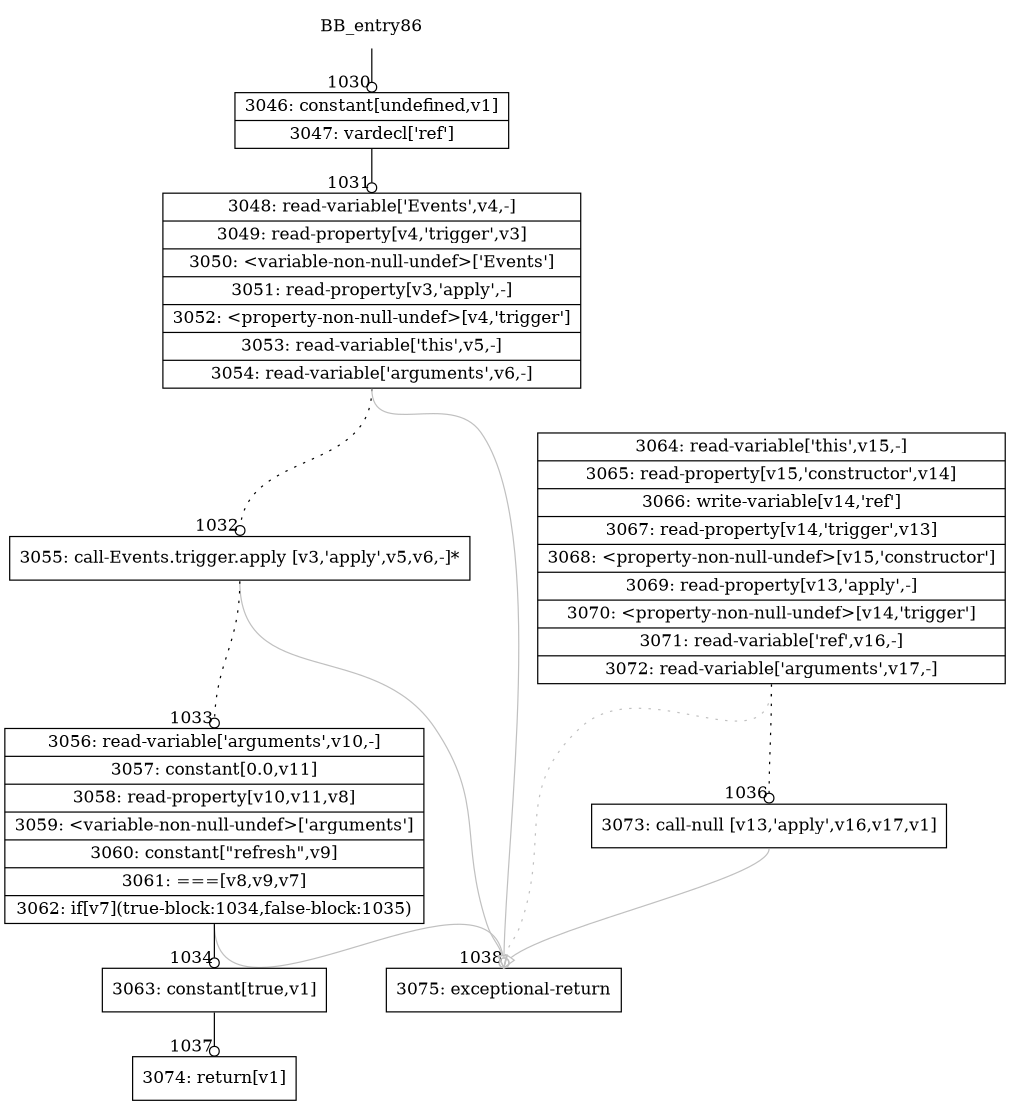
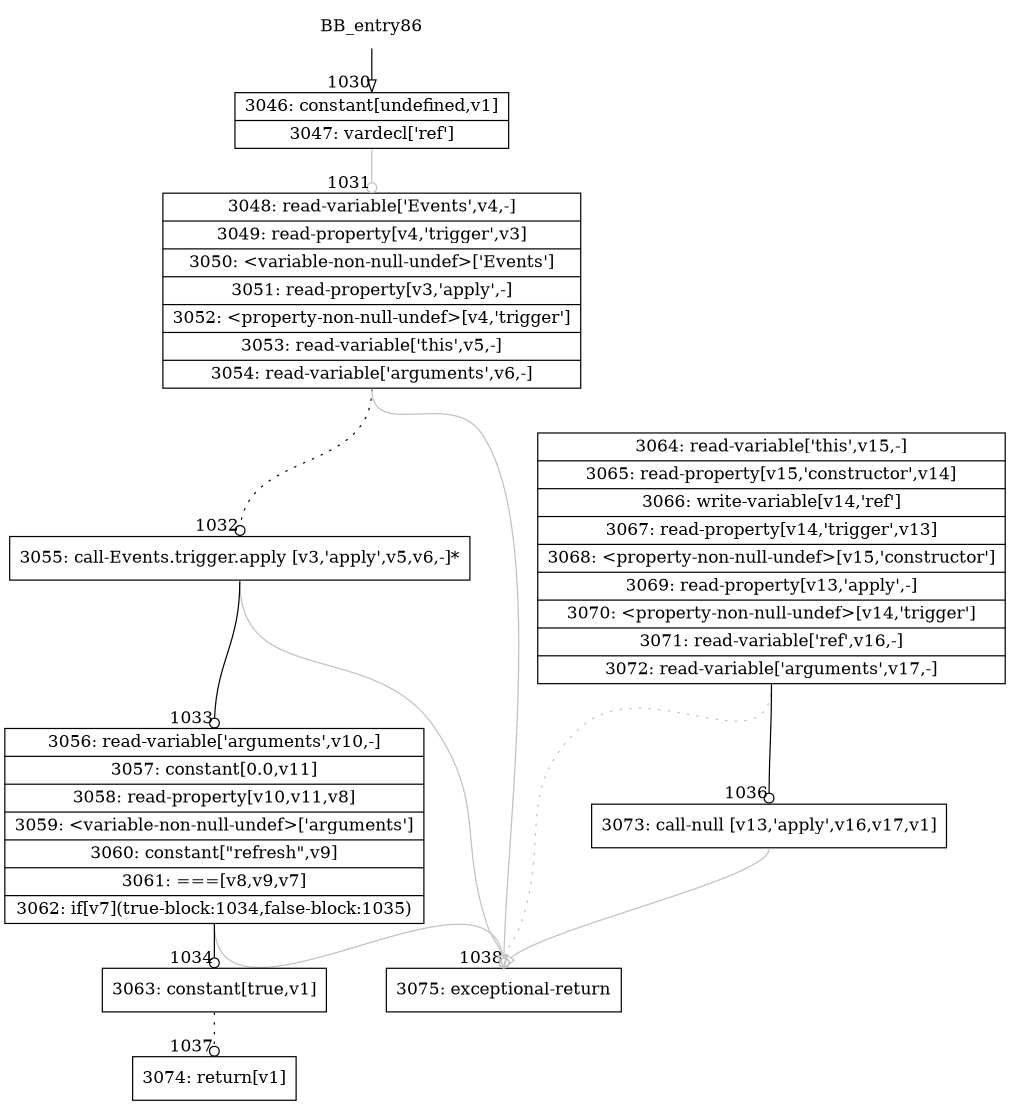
(372, 65) -> (372, 64)
(372, 166) -> (372, 166)
(229, 650) -> (229, 650)
(770, 739) -> (770, 739)
(214, 1029) -> (214, 1029)
